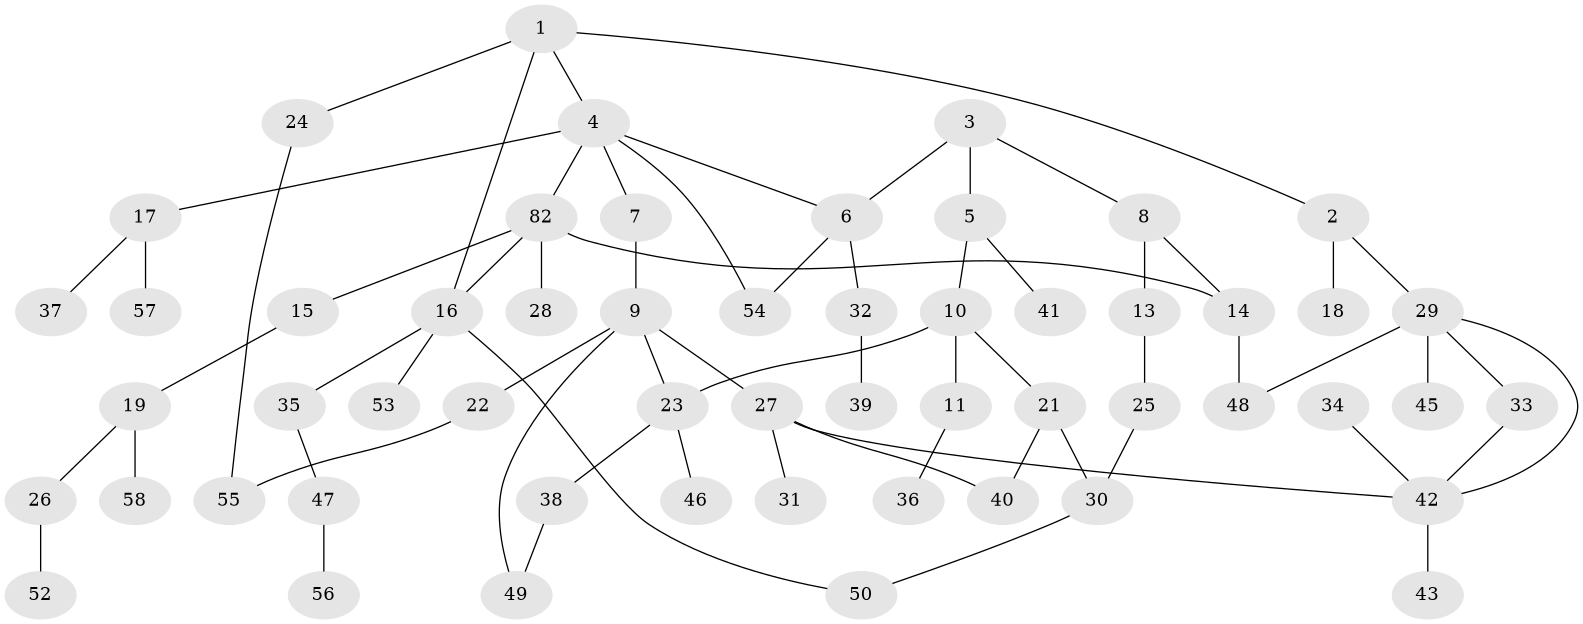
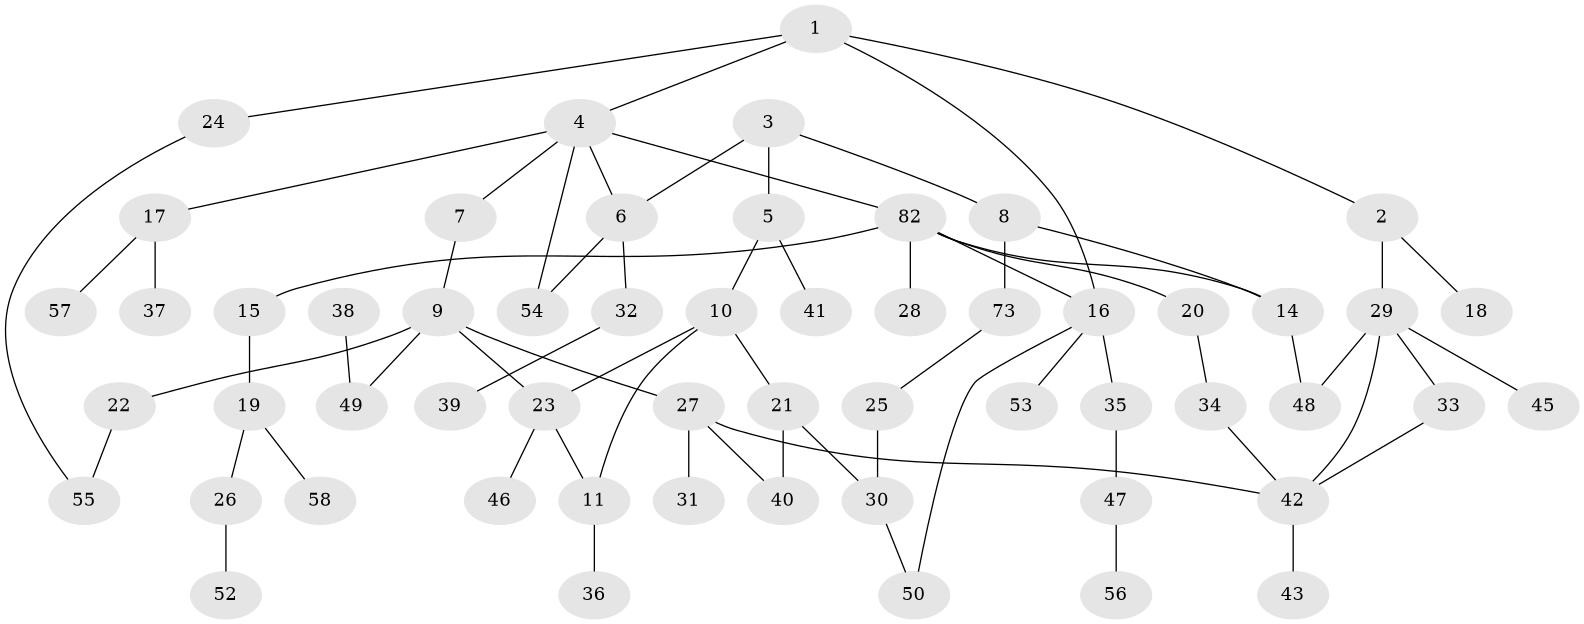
(1145, 312) -> (1005, 312)
none -> (1194, 312)
(612, 454) -> (569, 454)
